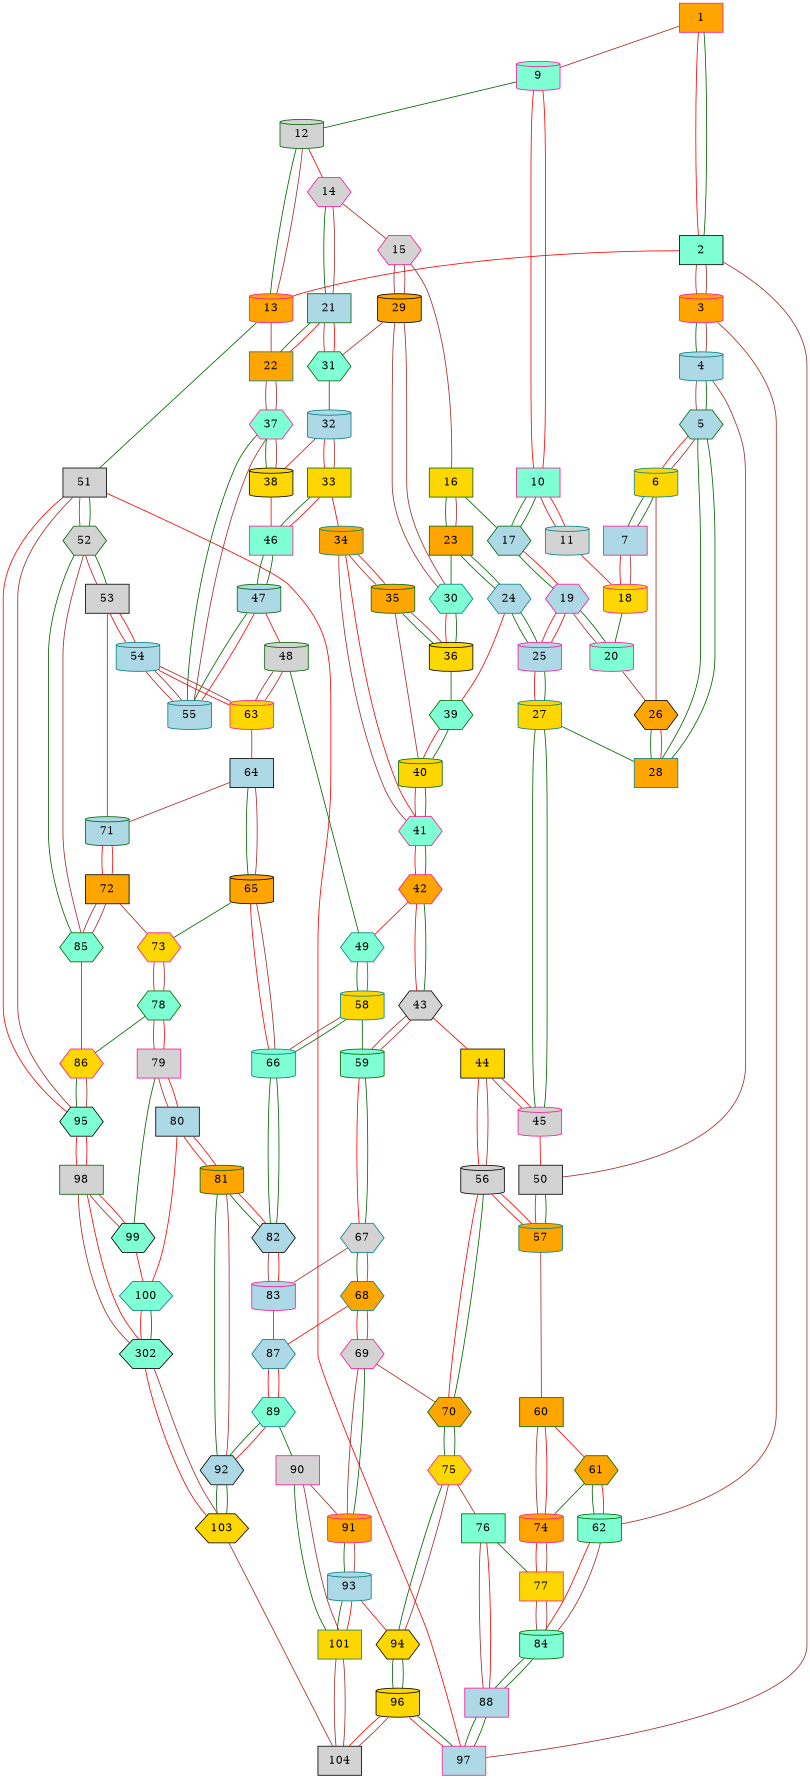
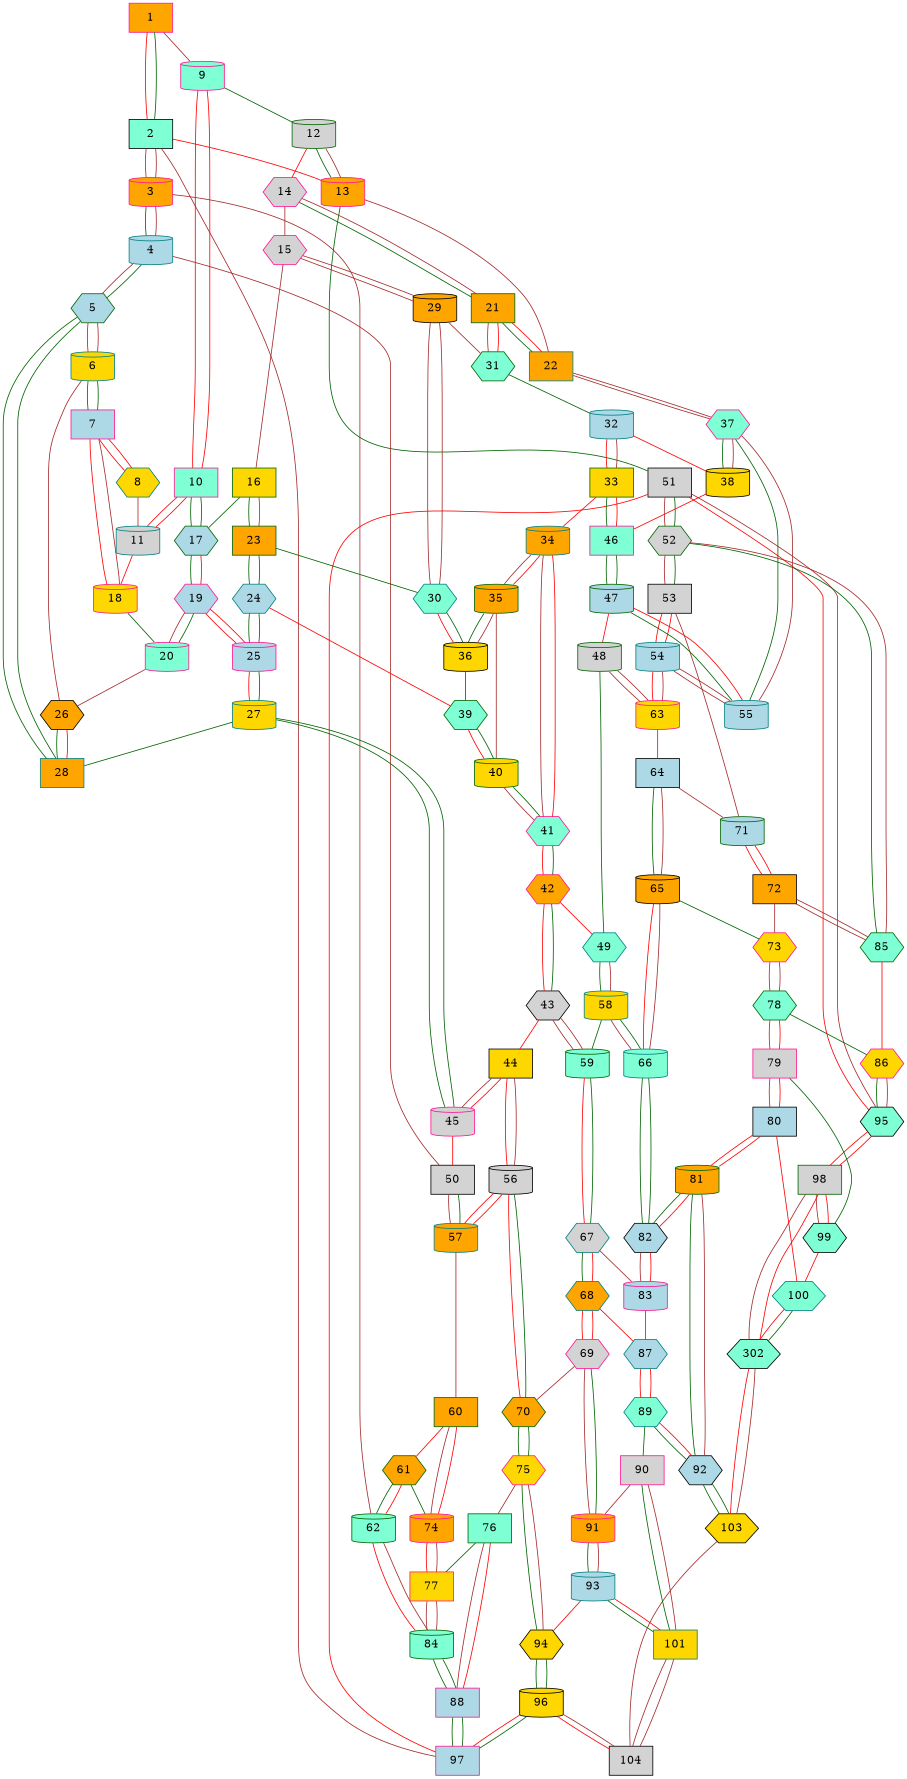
(329, 308) -> (493, 308)
none -> (138, 483)
